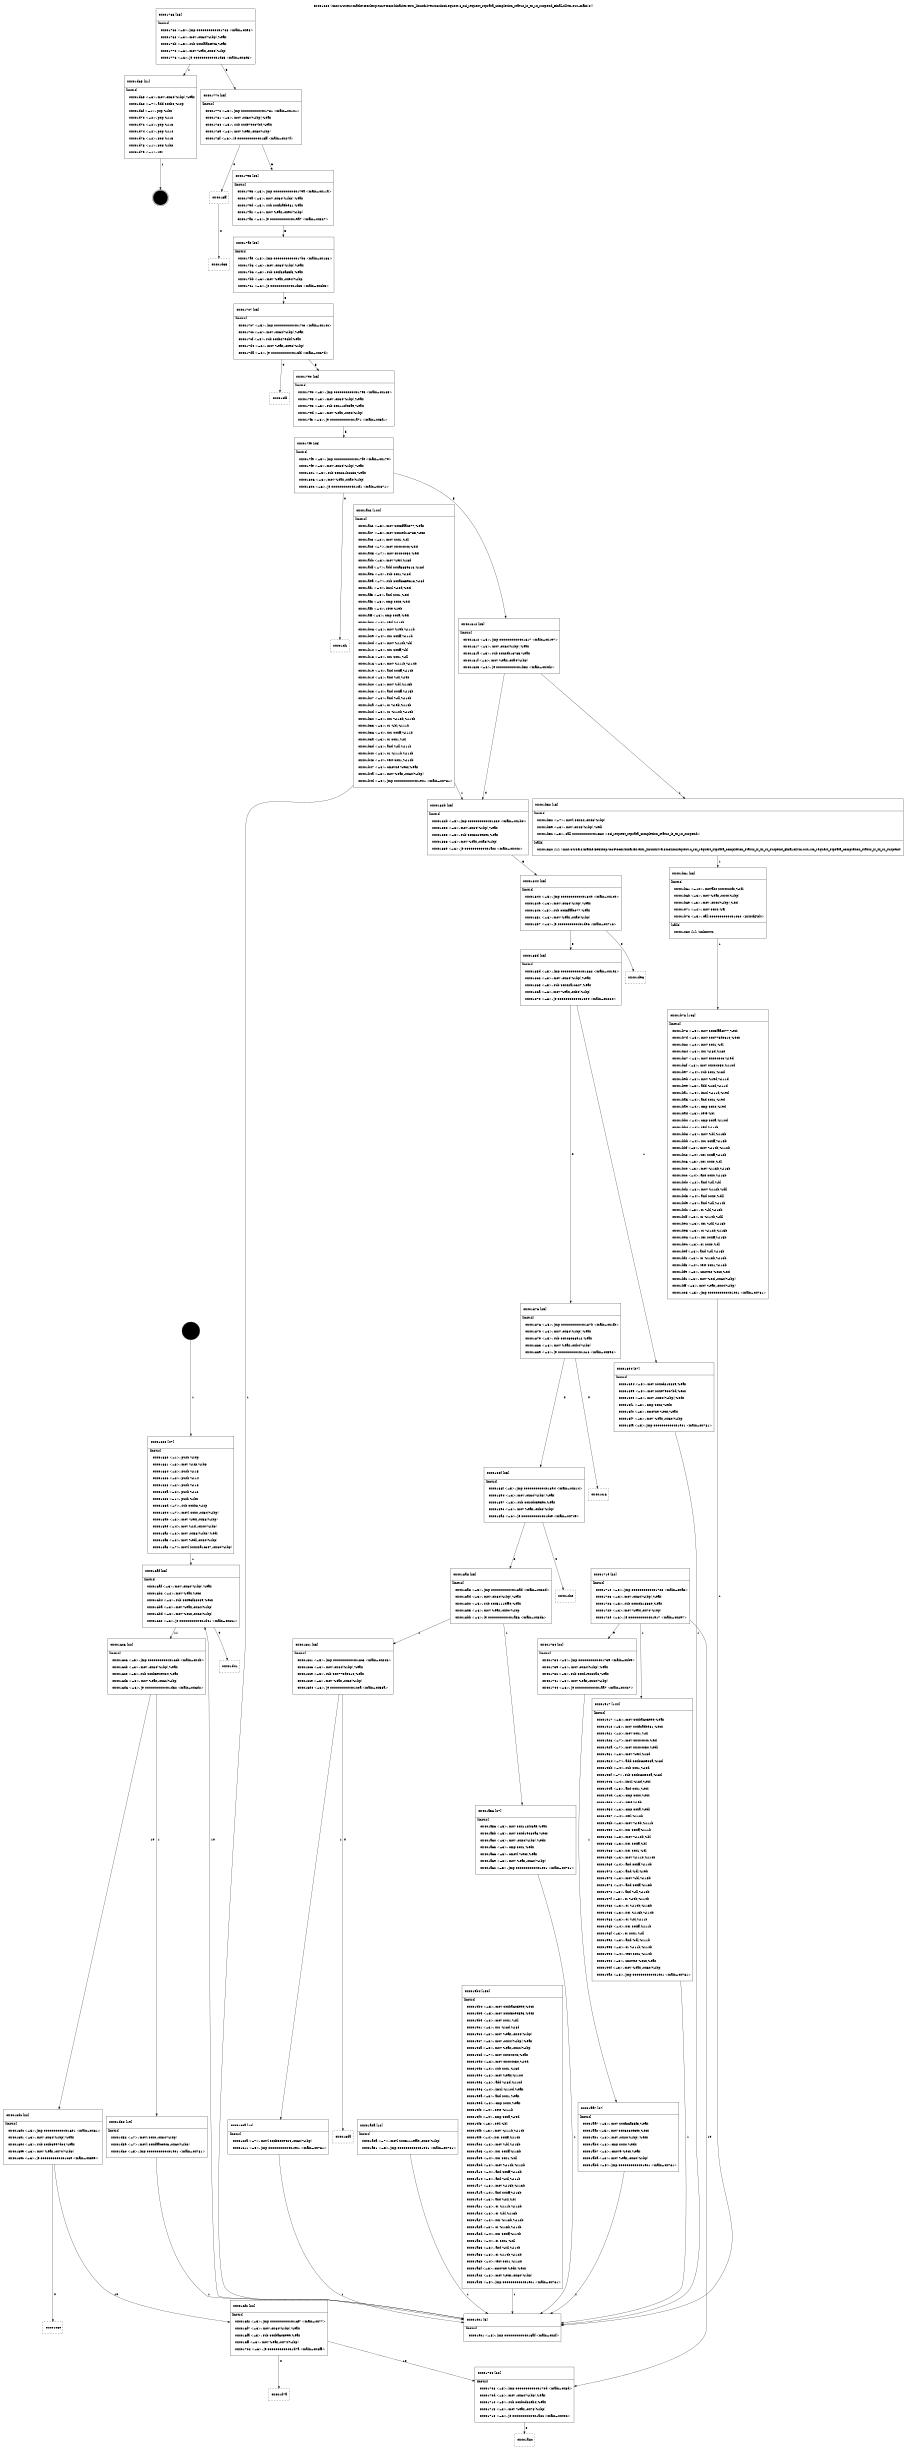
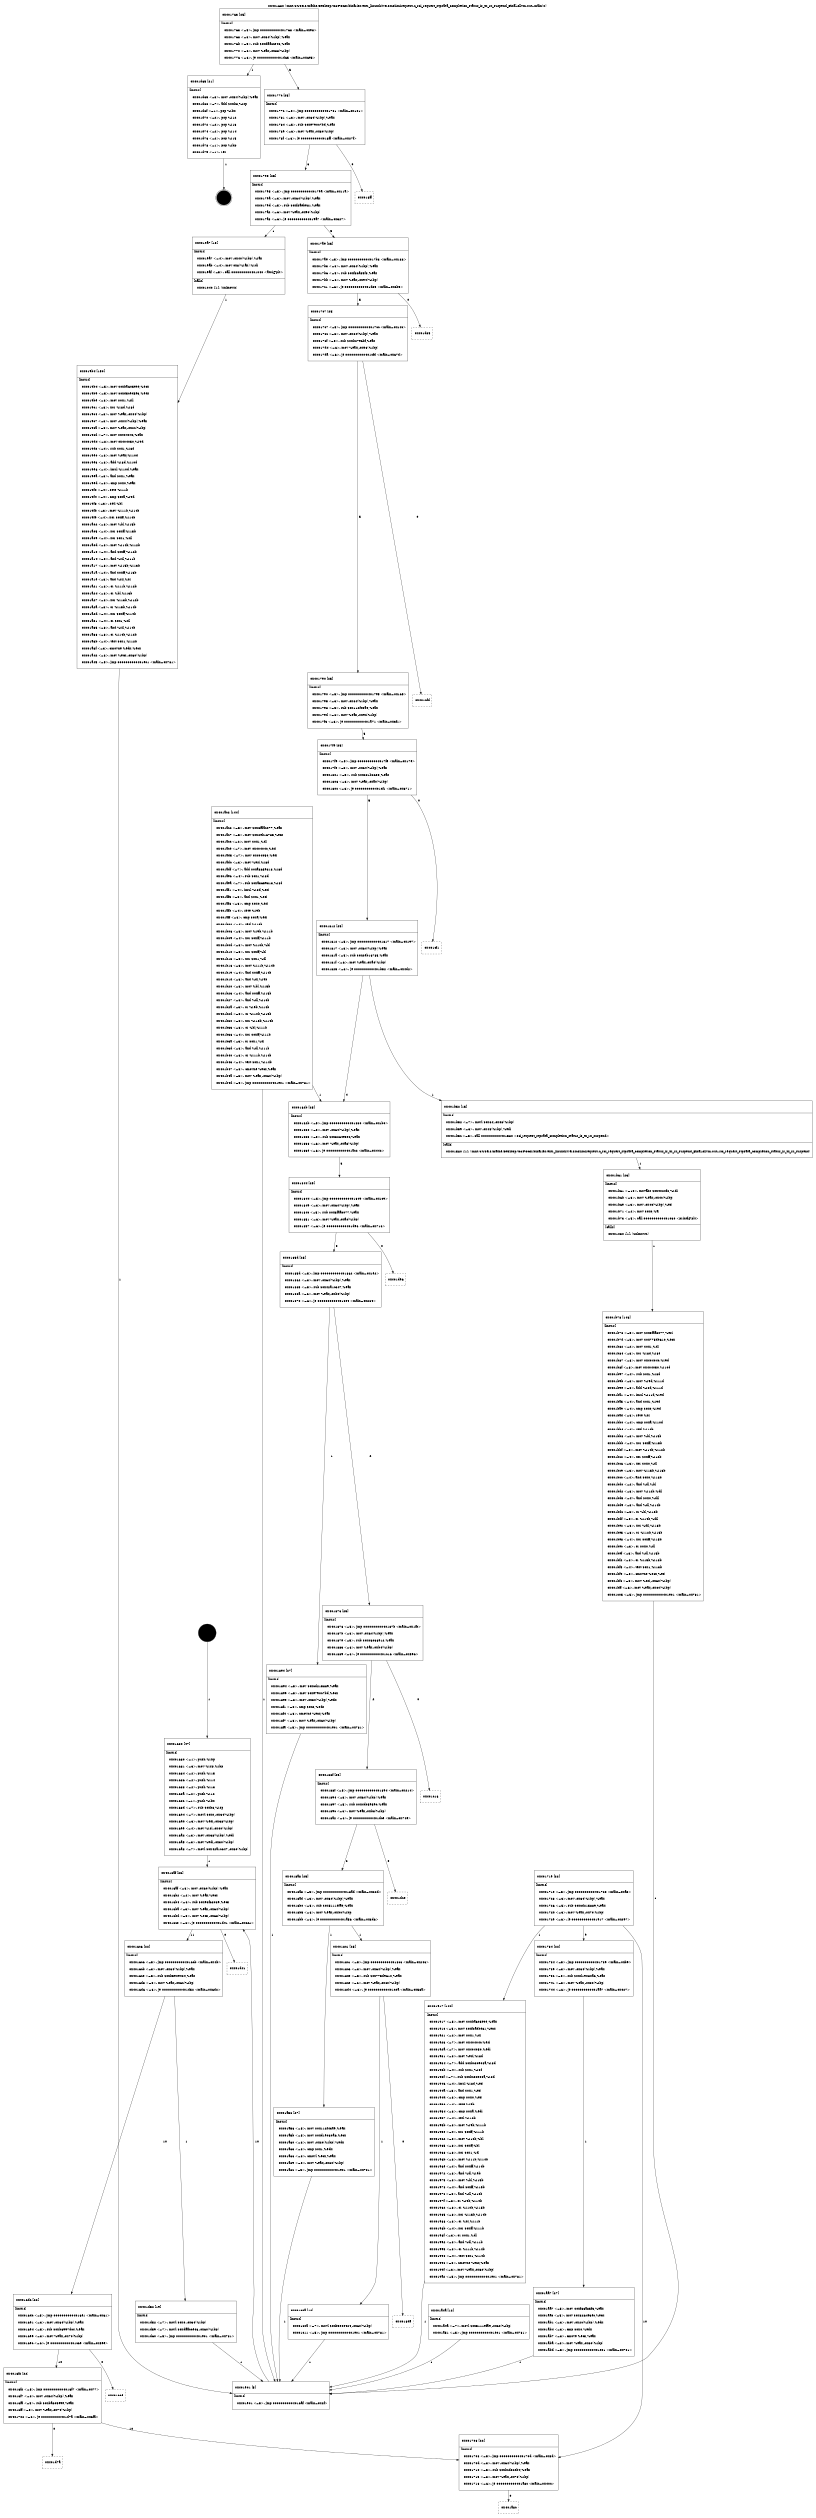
(219, 230) -> (411, 308)
none -> (239, 266)
